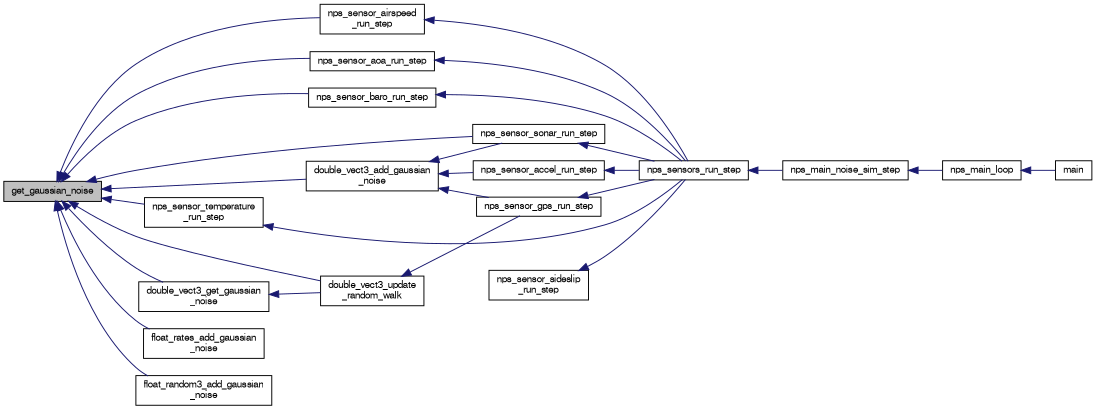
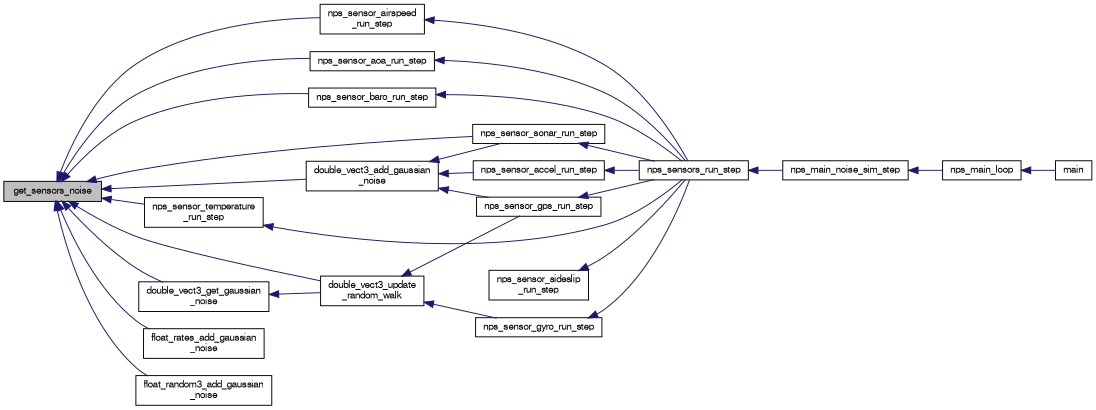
(53, 191) -> (53, 191)
none -> (539, 327)
